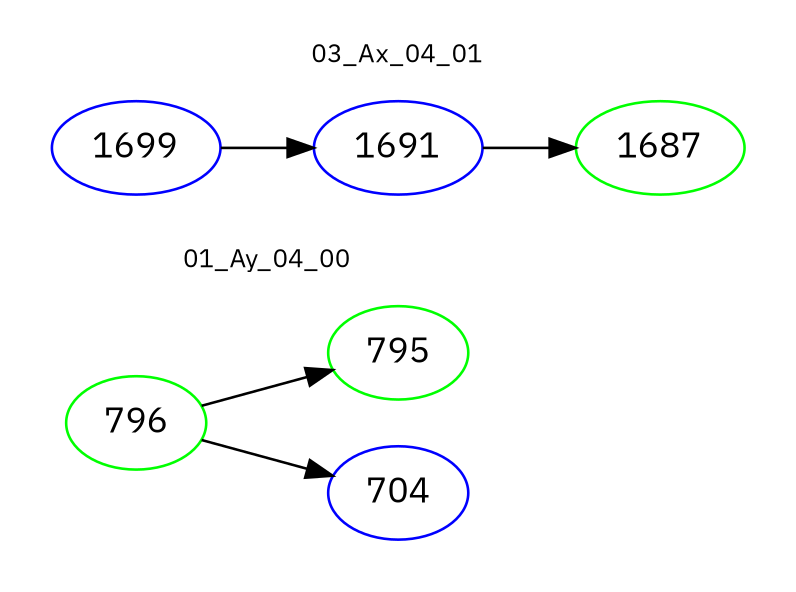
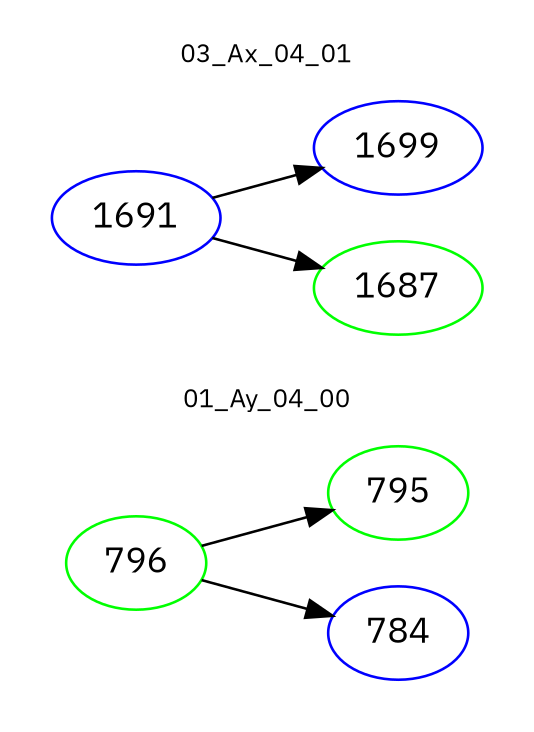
(254, 148) -> (255, 186)
(398, 493) -> (398, 633)
